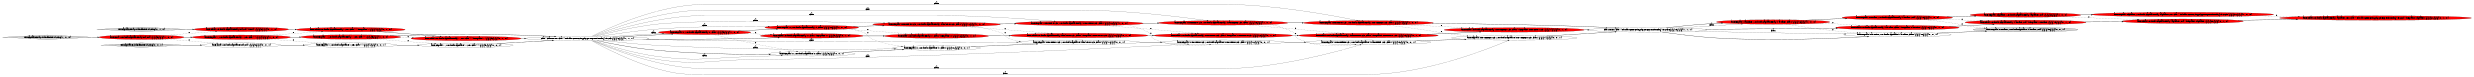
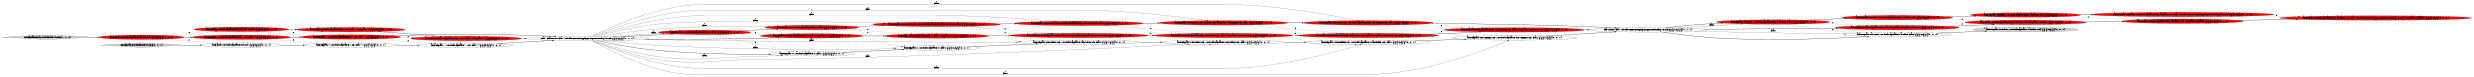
(142, 29) -> none
